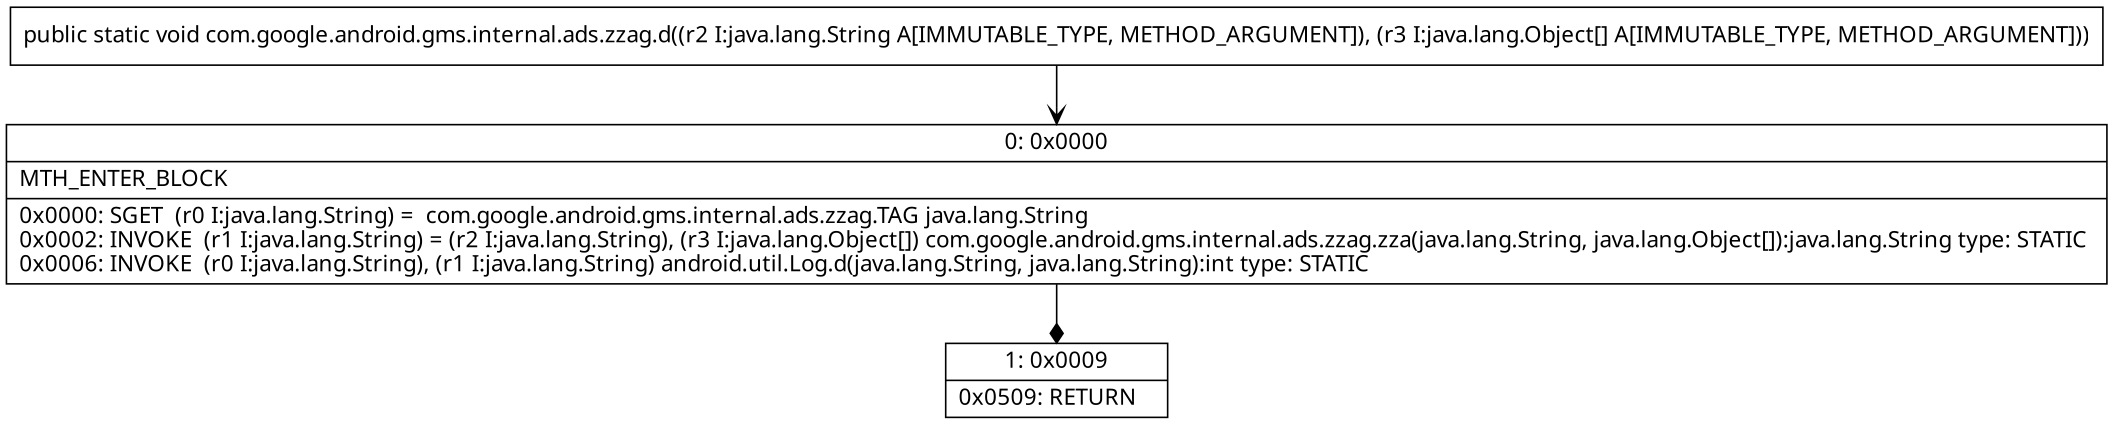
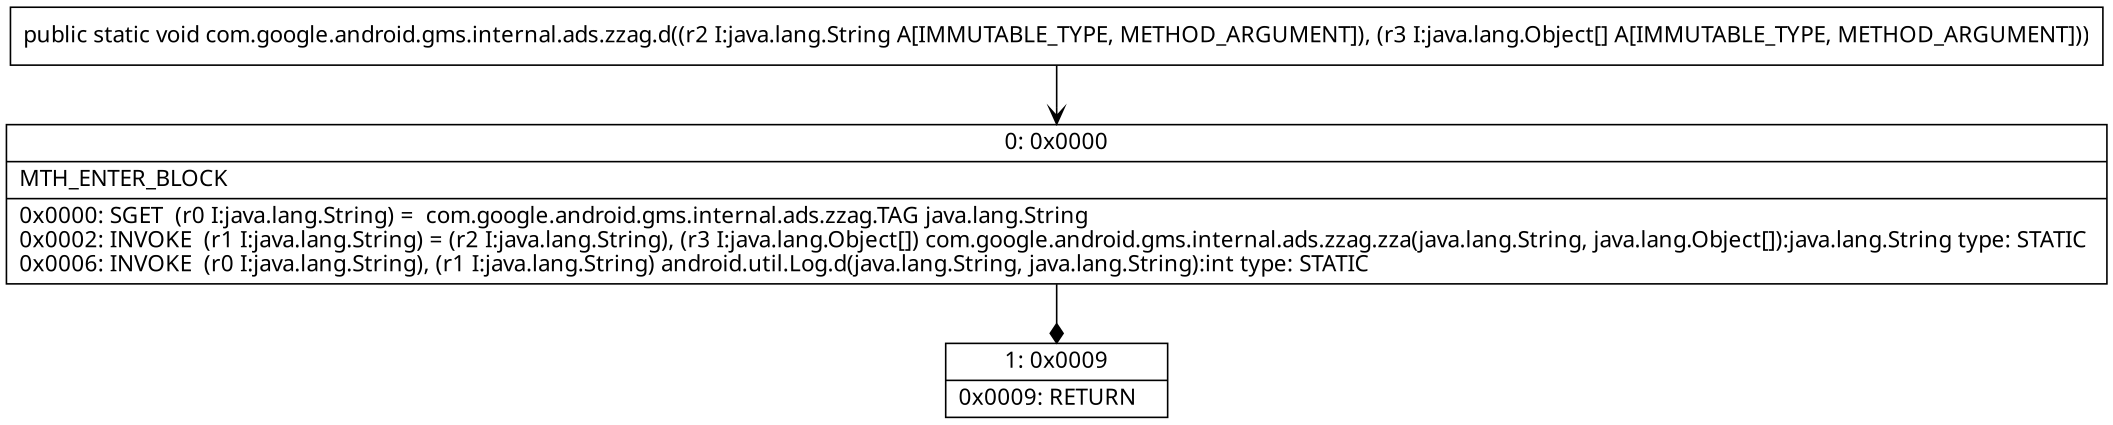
(1057, 398) -> (1057, 398)
